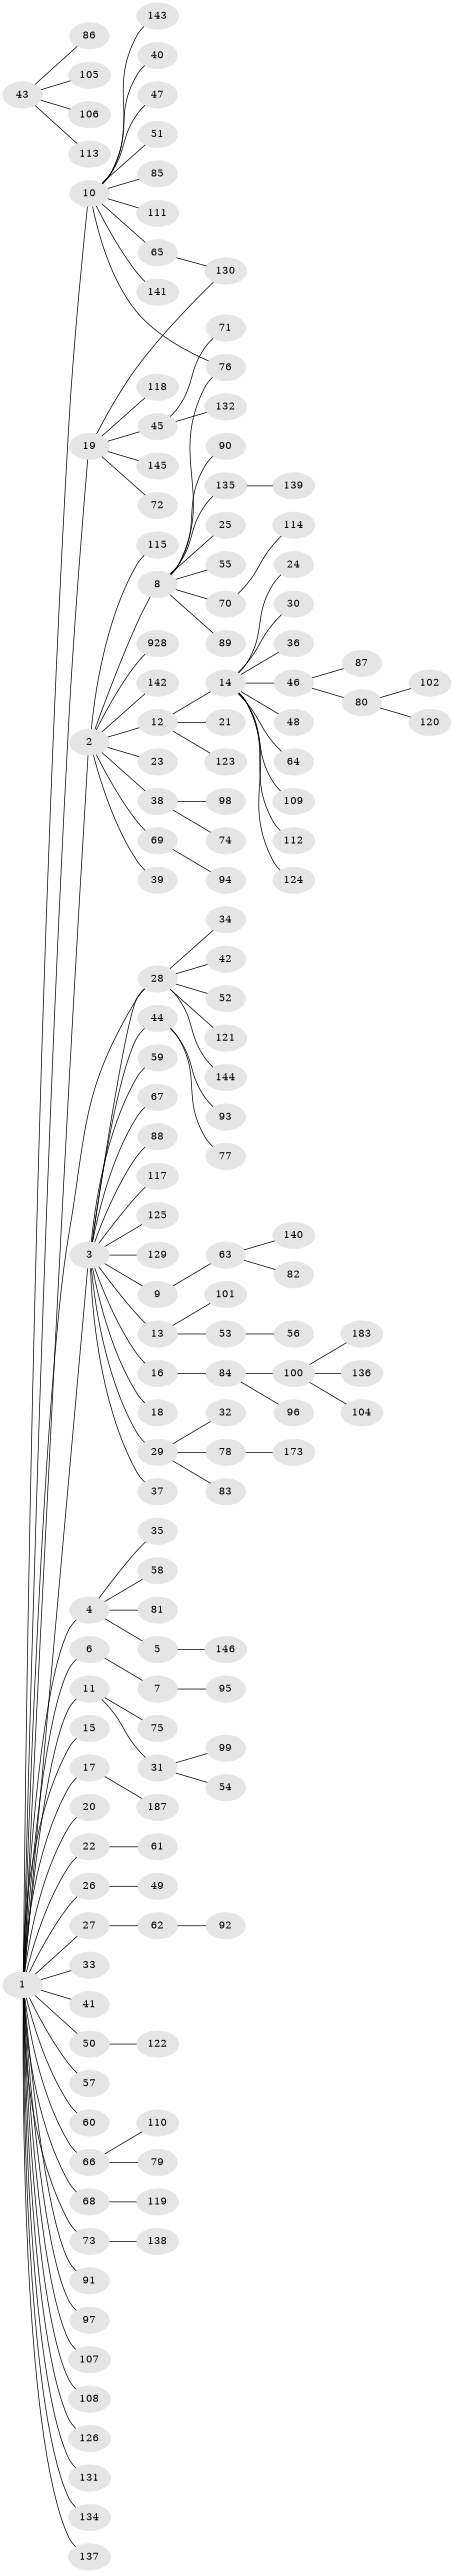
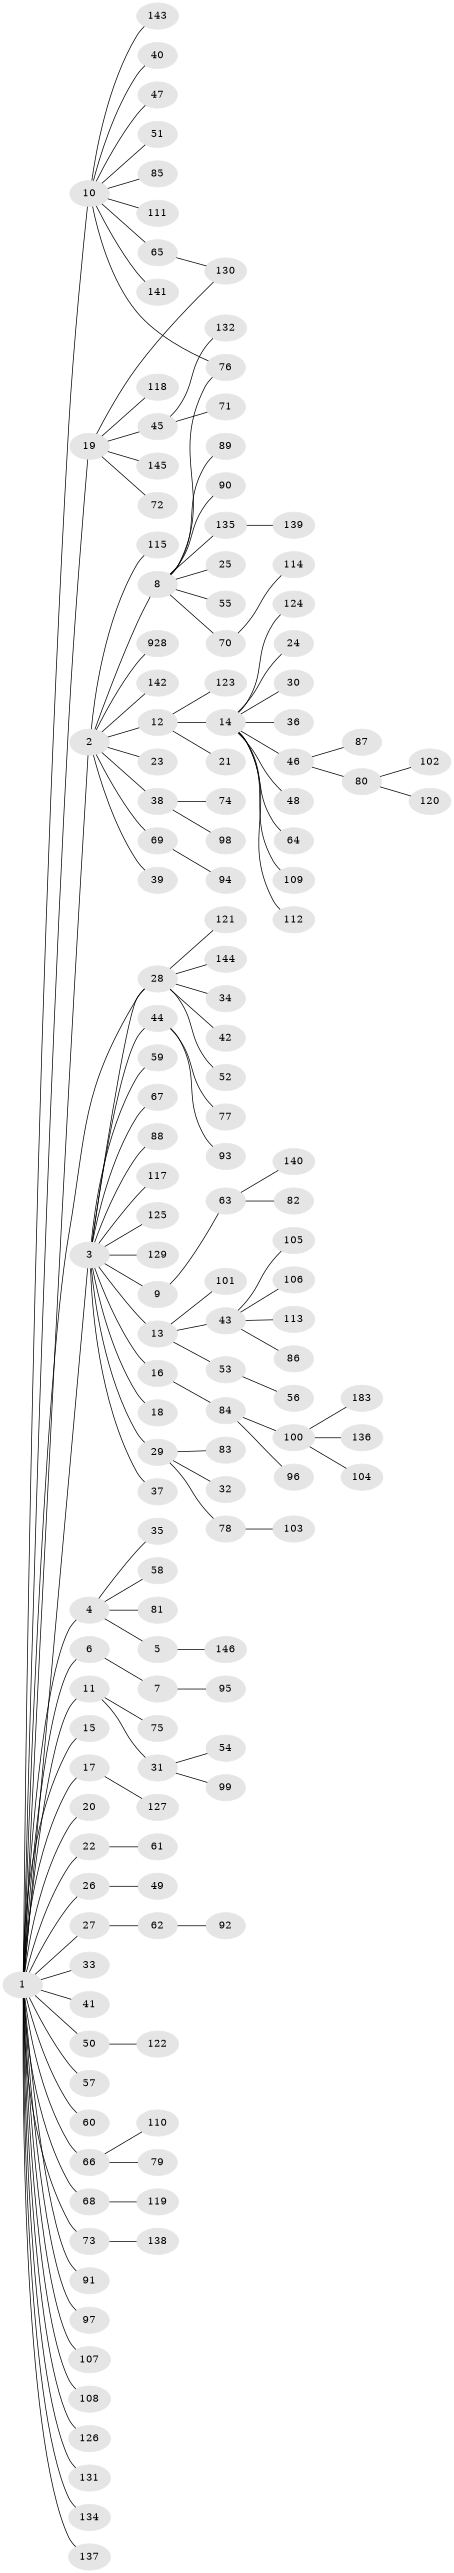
none -> (192, 1327)
(294, 1452) -> (294, 1529)
(158, 1807) -> (158, 1807)
